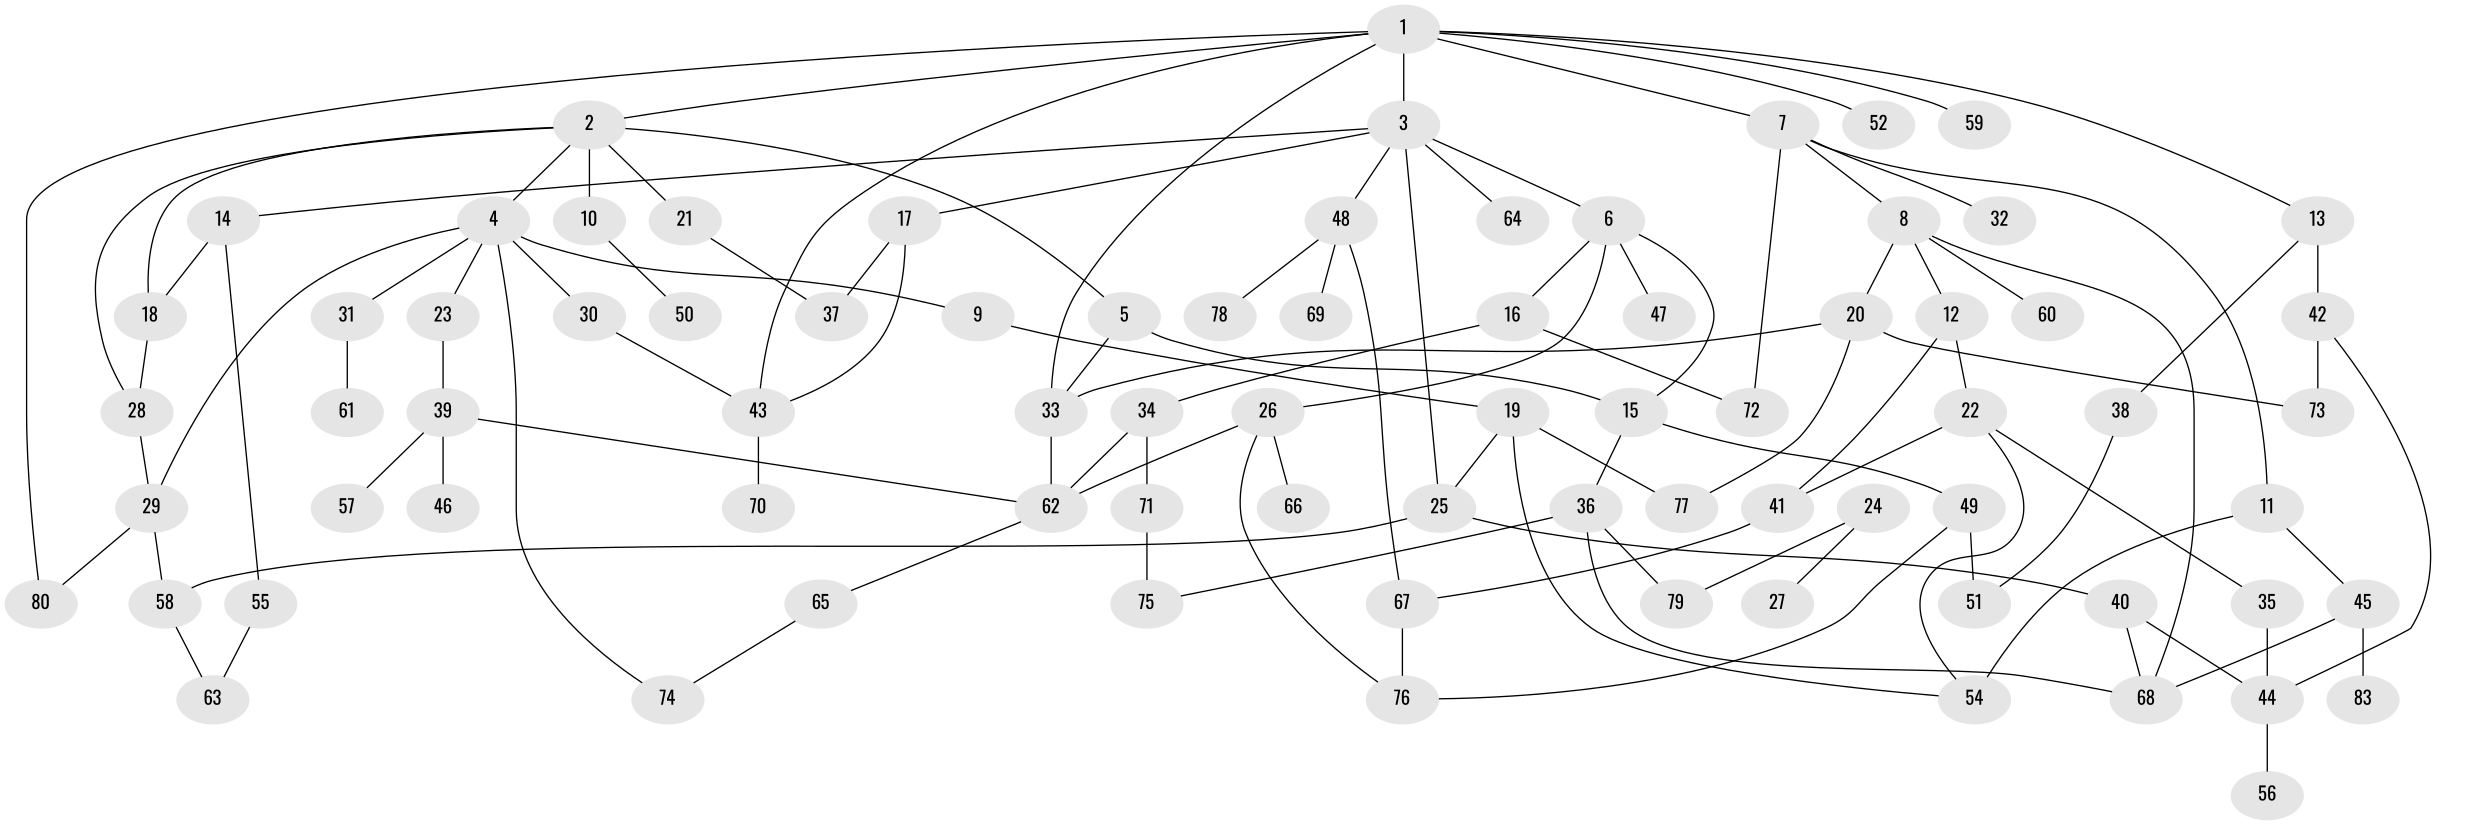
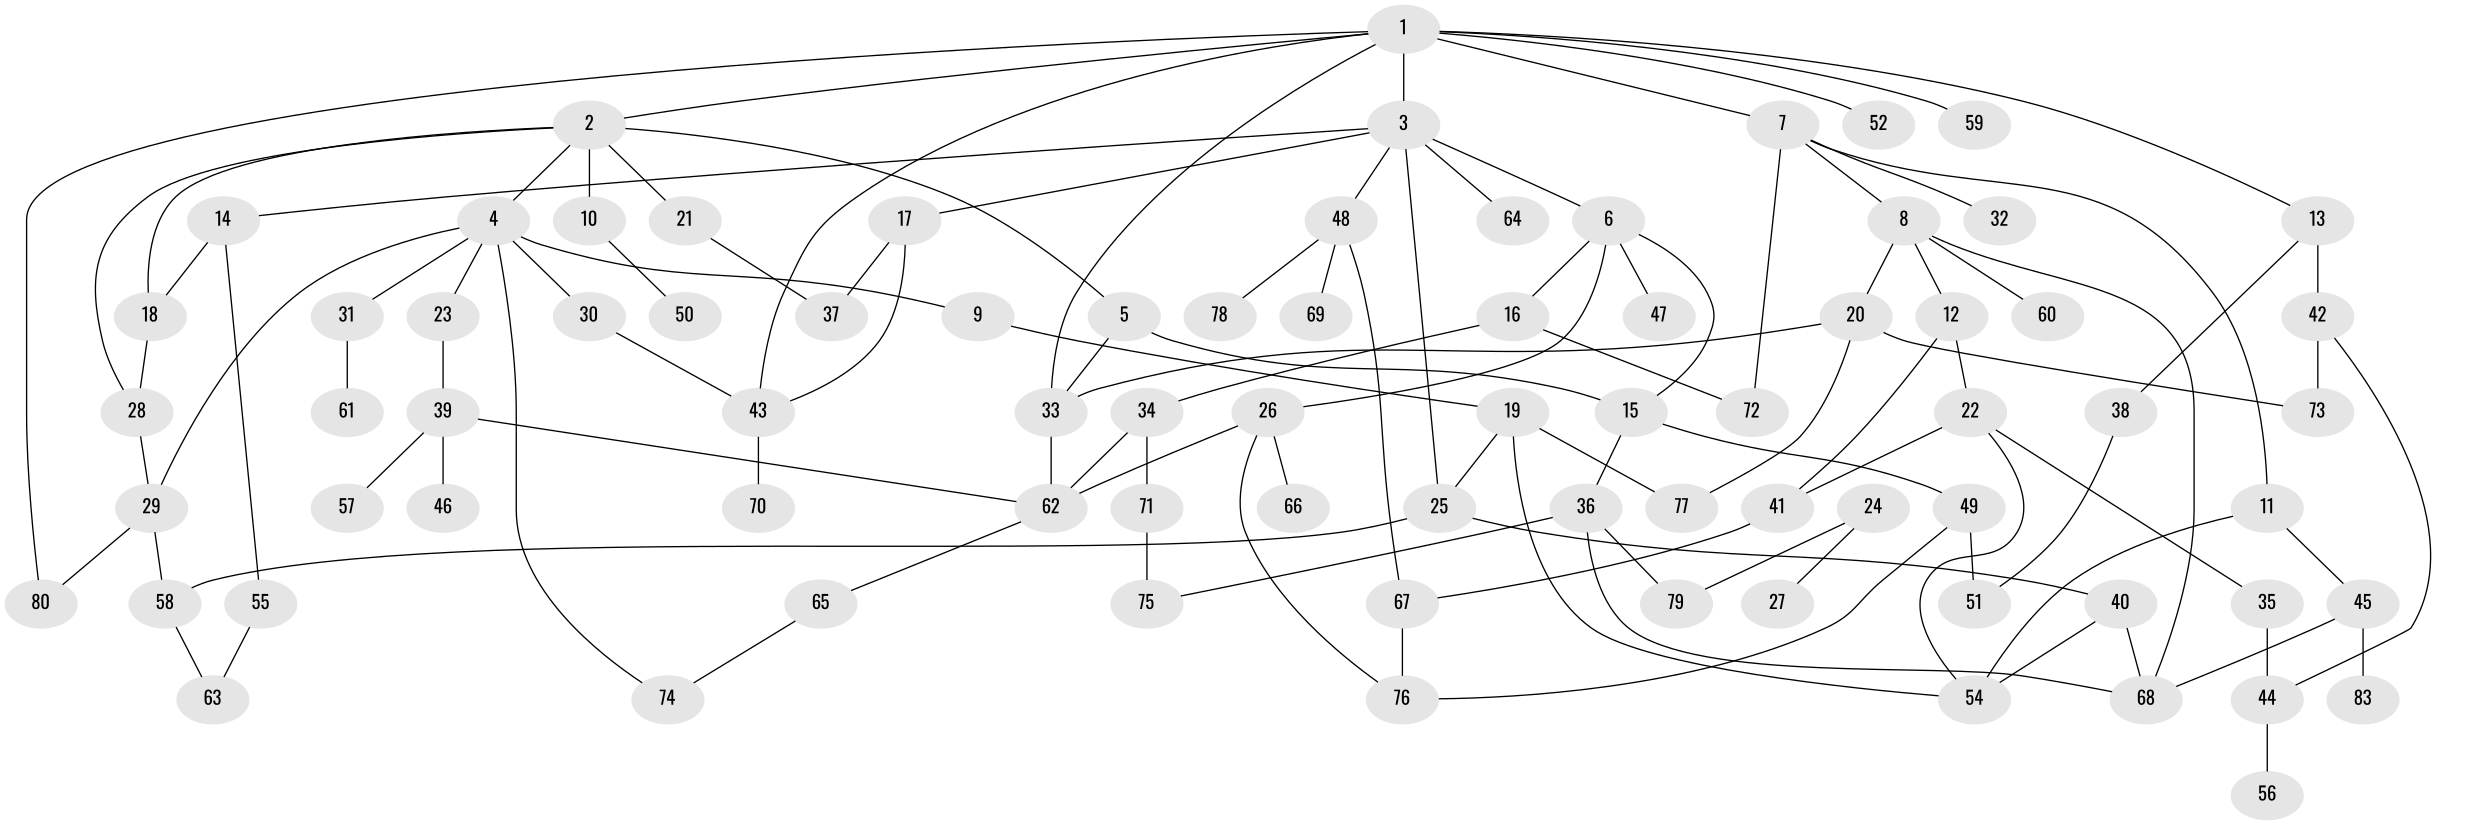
(2194, 652) -> (2048, 652)
